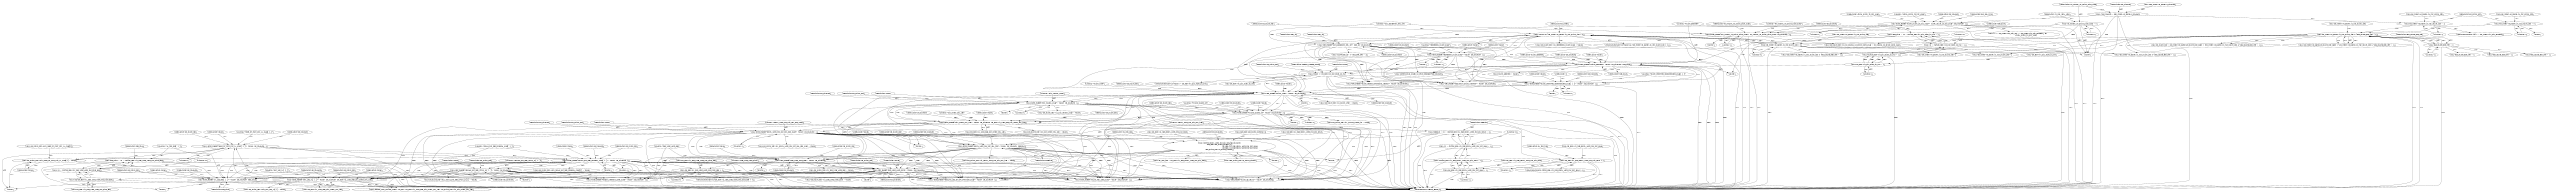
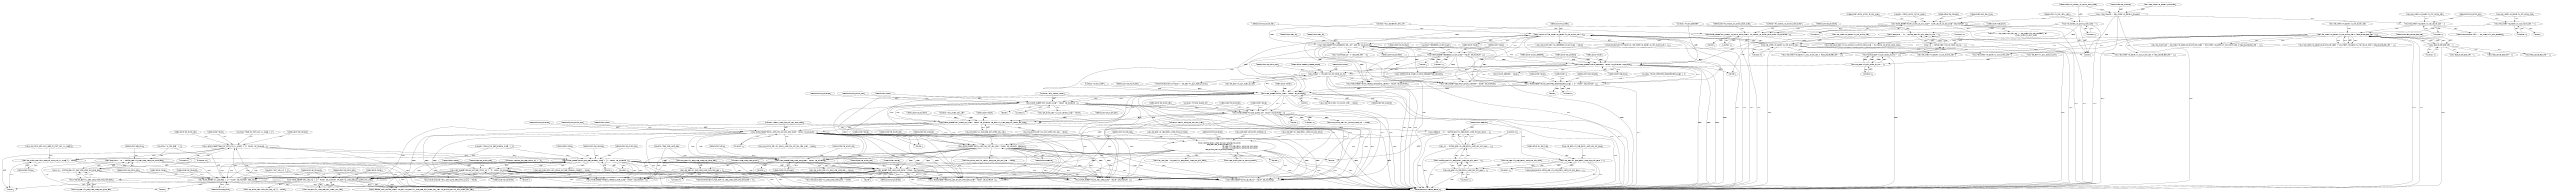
(1684, 37) -> none
